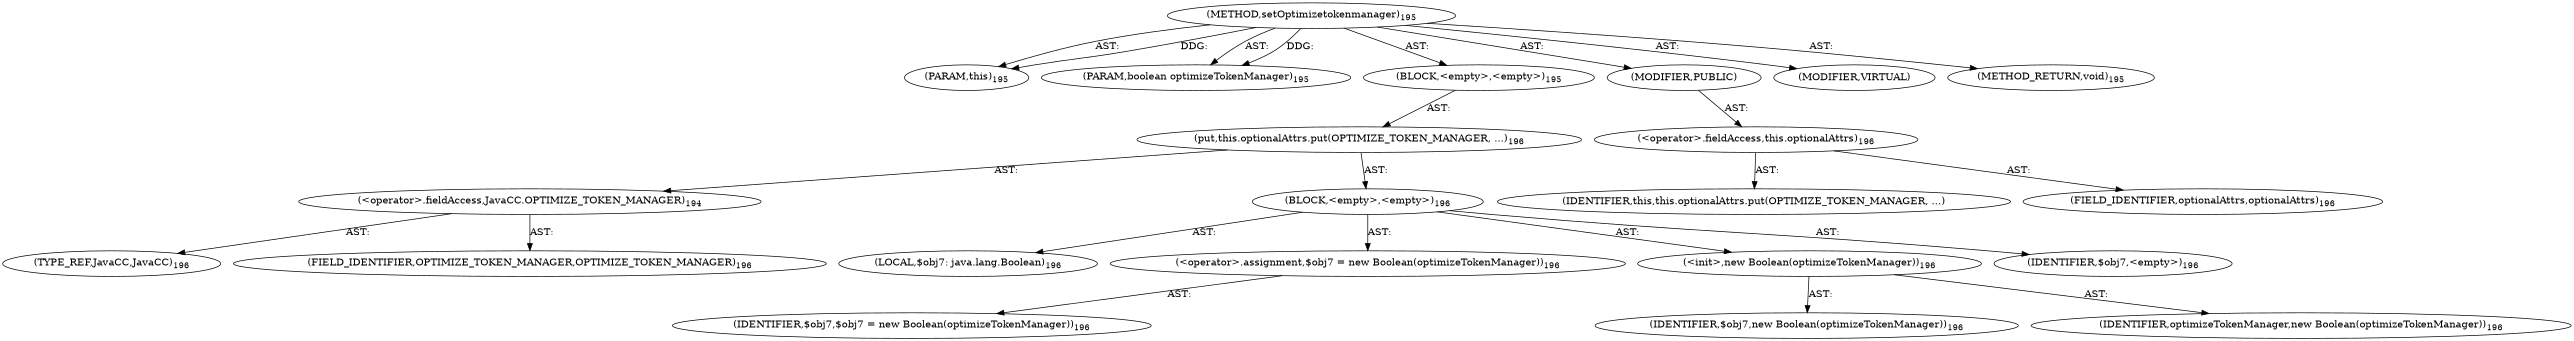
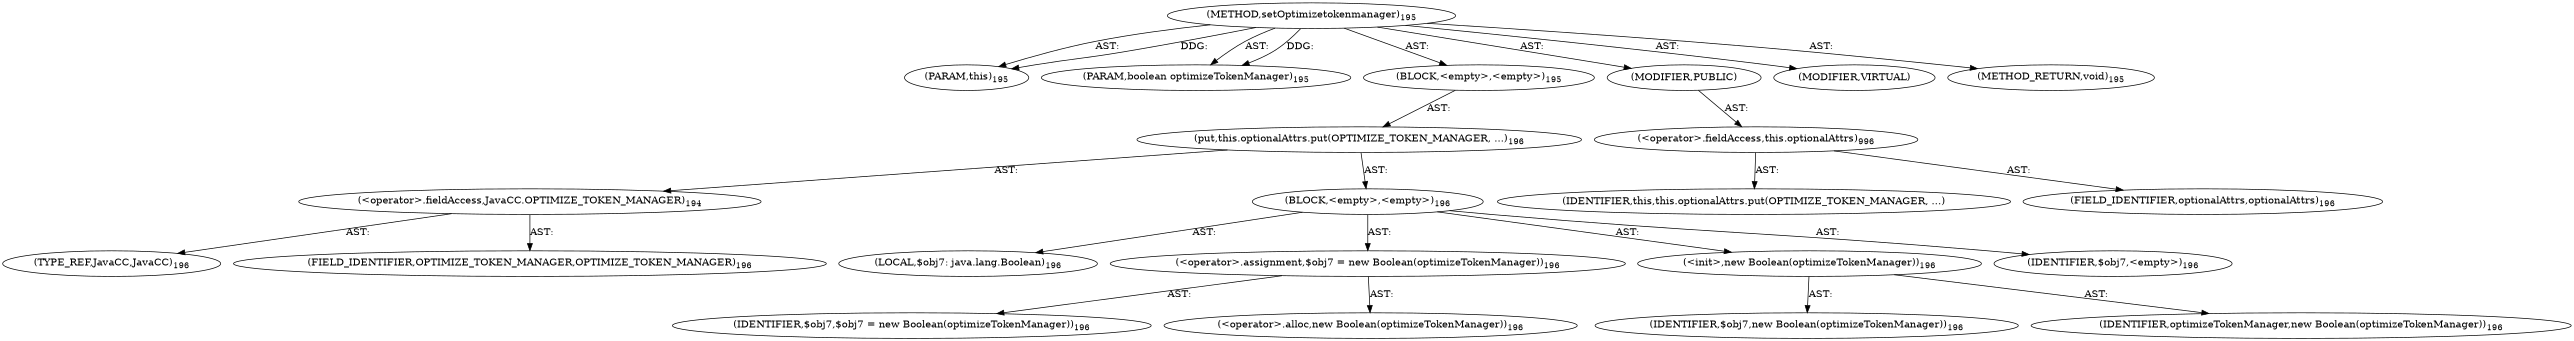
(1867, 139) -> (1867, 139)
none -> (1371, 326)
